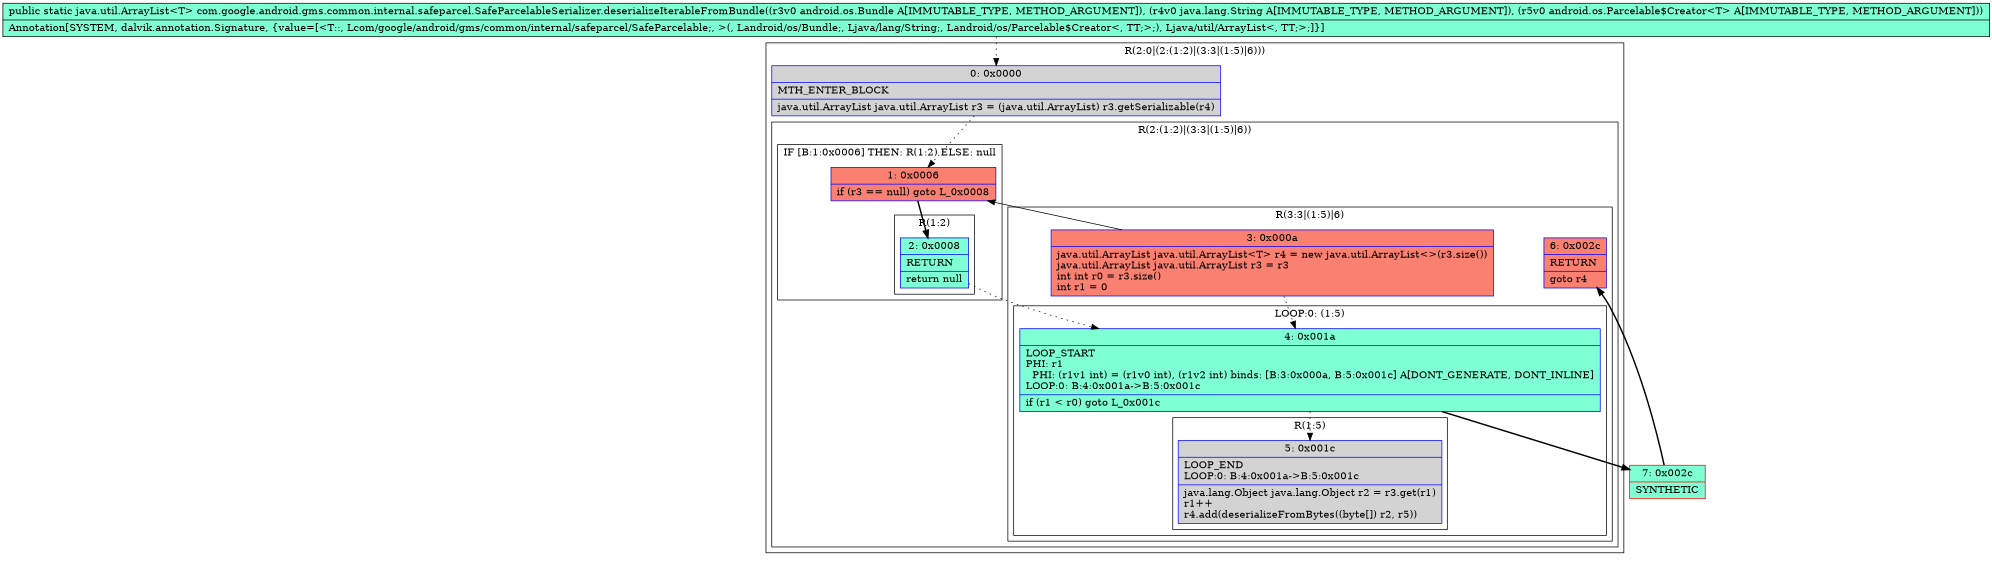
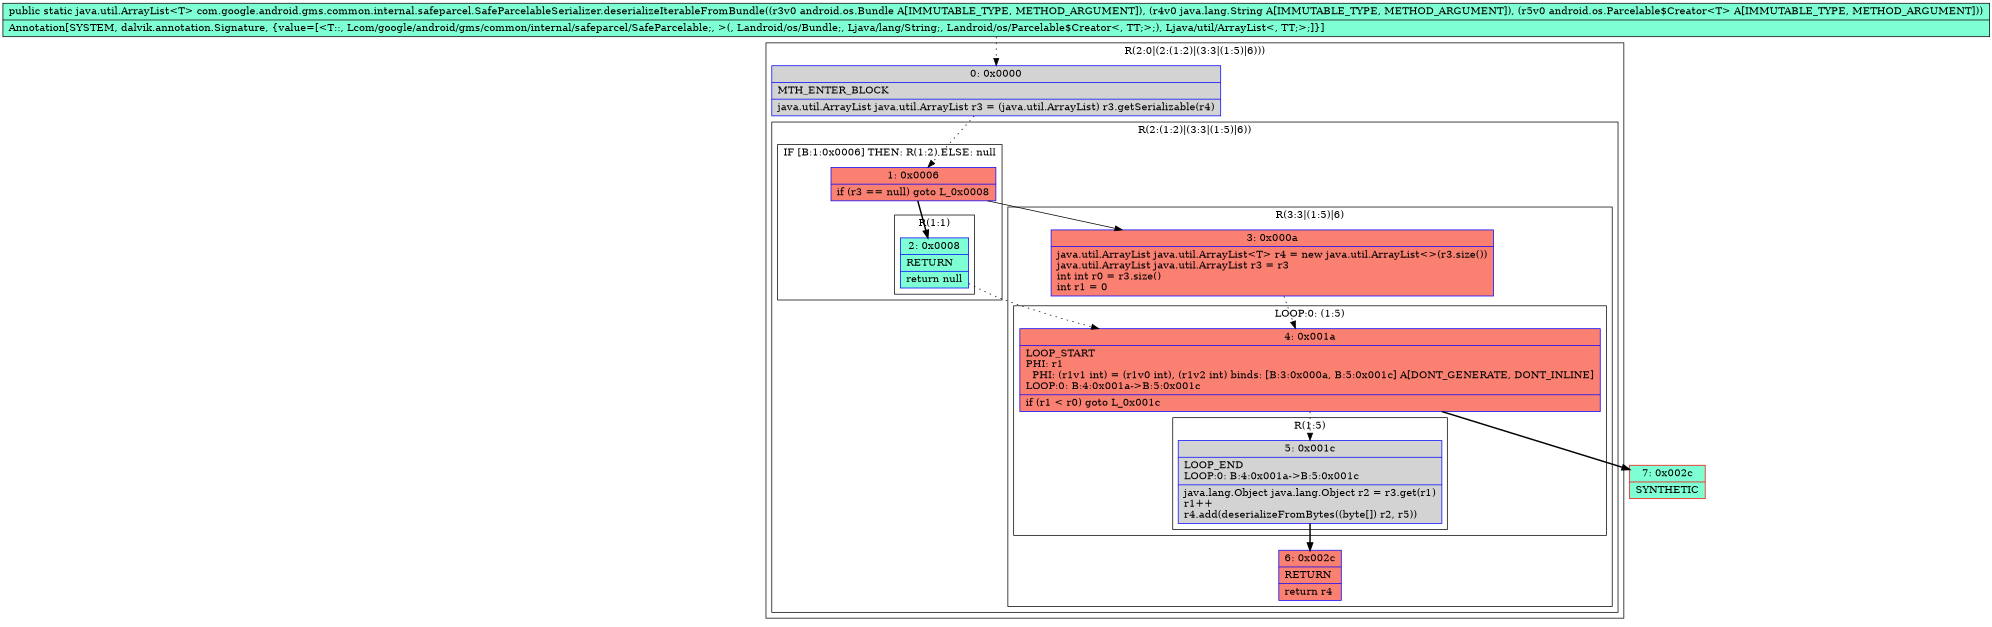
(1058, 216) -> (1051, 215)
(934, 223) -> (934, 223)
(1569, 279) -> (1309, 592)
(1310, 370) -> (1310, 370)
(1640, 377) -> (1310, 533)
